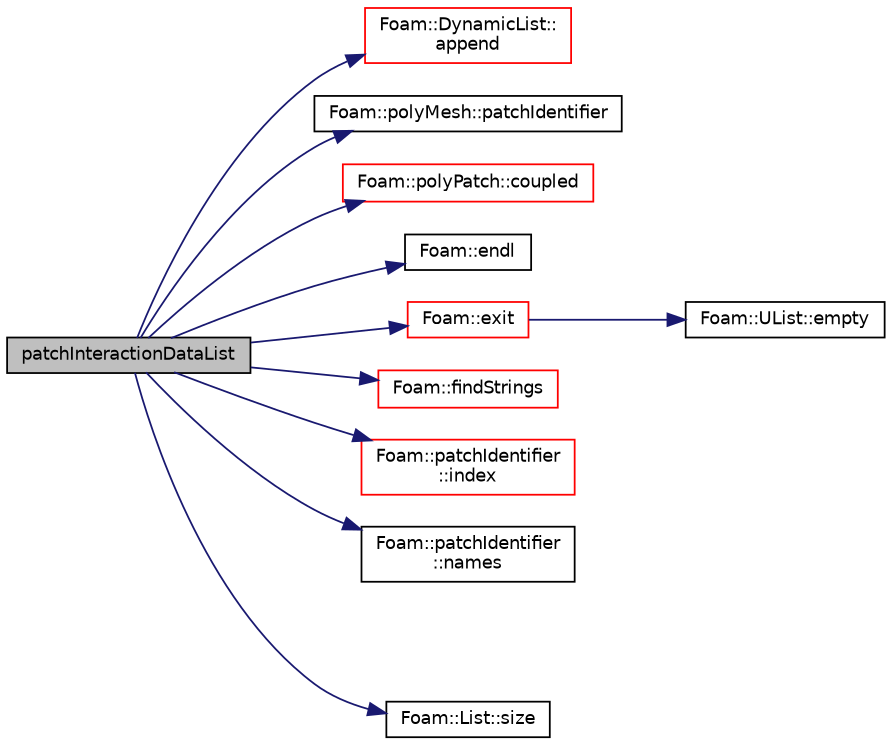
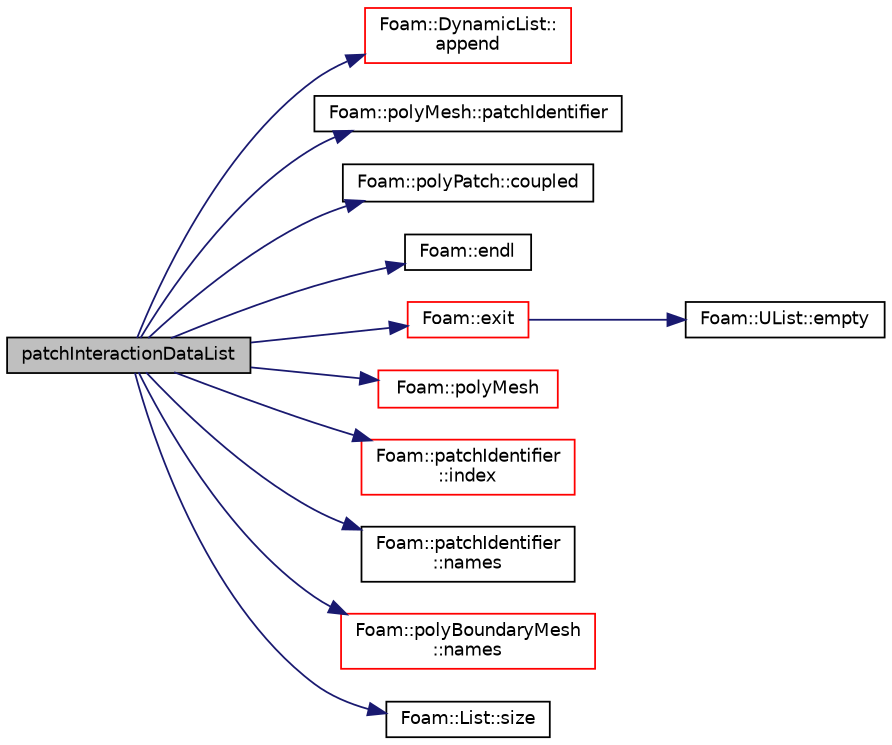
(468, 183) -> (468, 183)
(468, 389) -> (468, 389)
none -> (468, 641)
